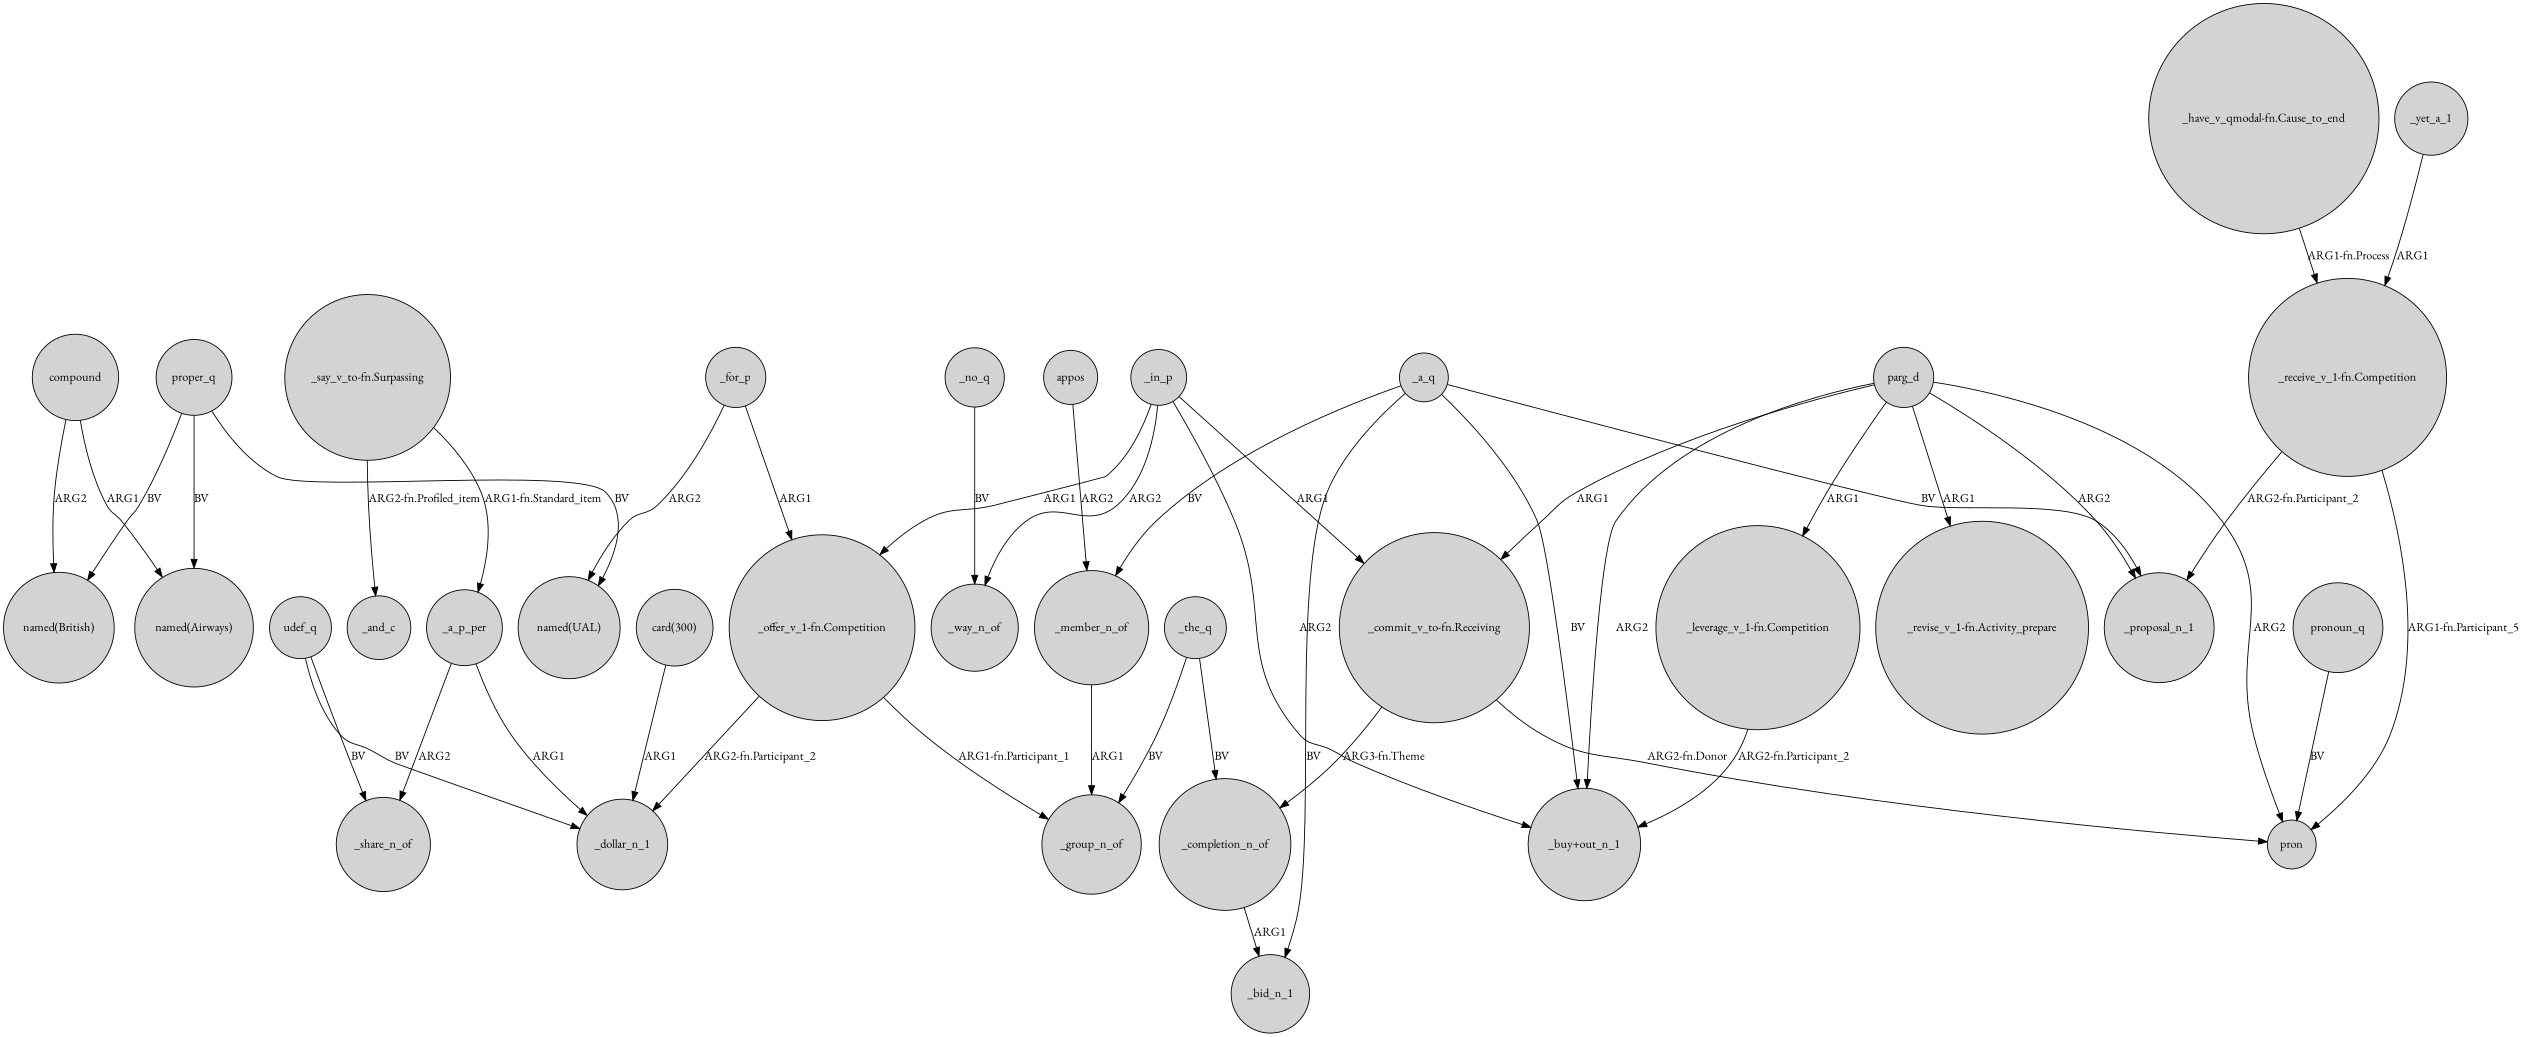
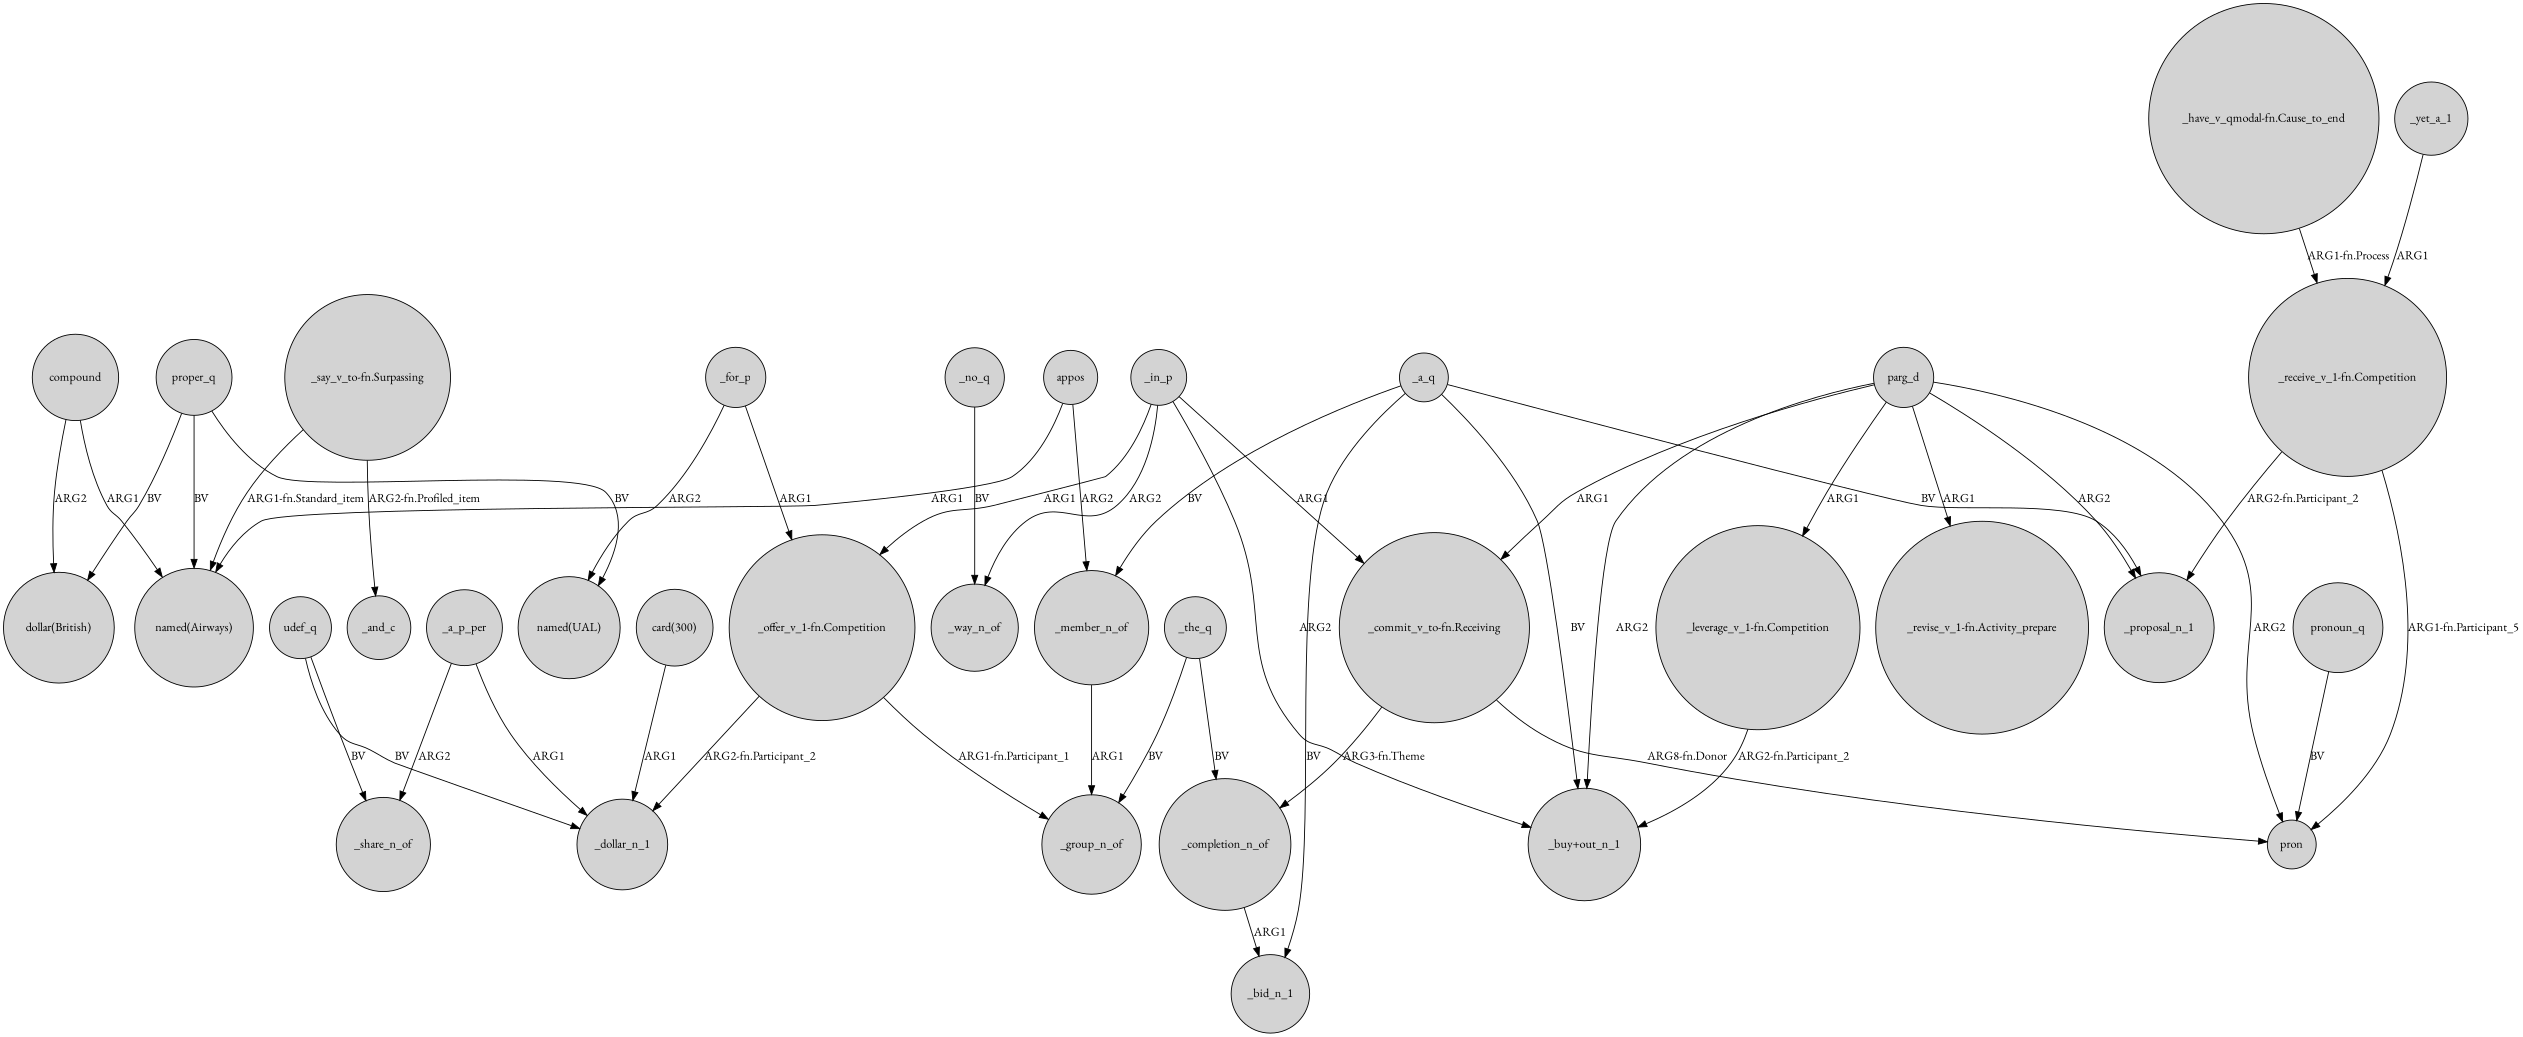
(483, 498) -> (249, 490)
none -> (675, 507)
(59, 628) -> (59, 628)
(1687, 757) -> (1687, 757)
